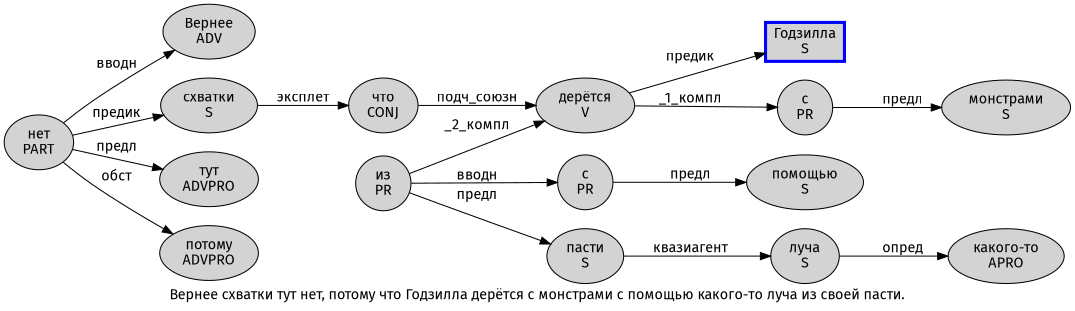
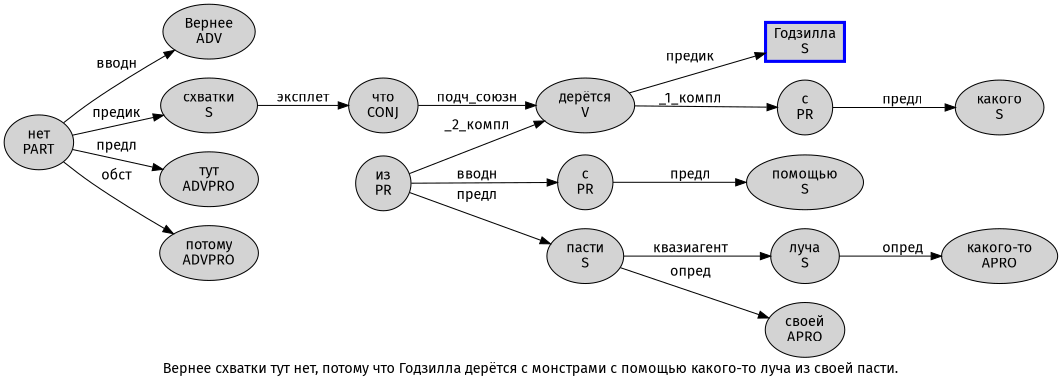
(1006, 107) -> (1000, 107)
none -> (805, 330)
